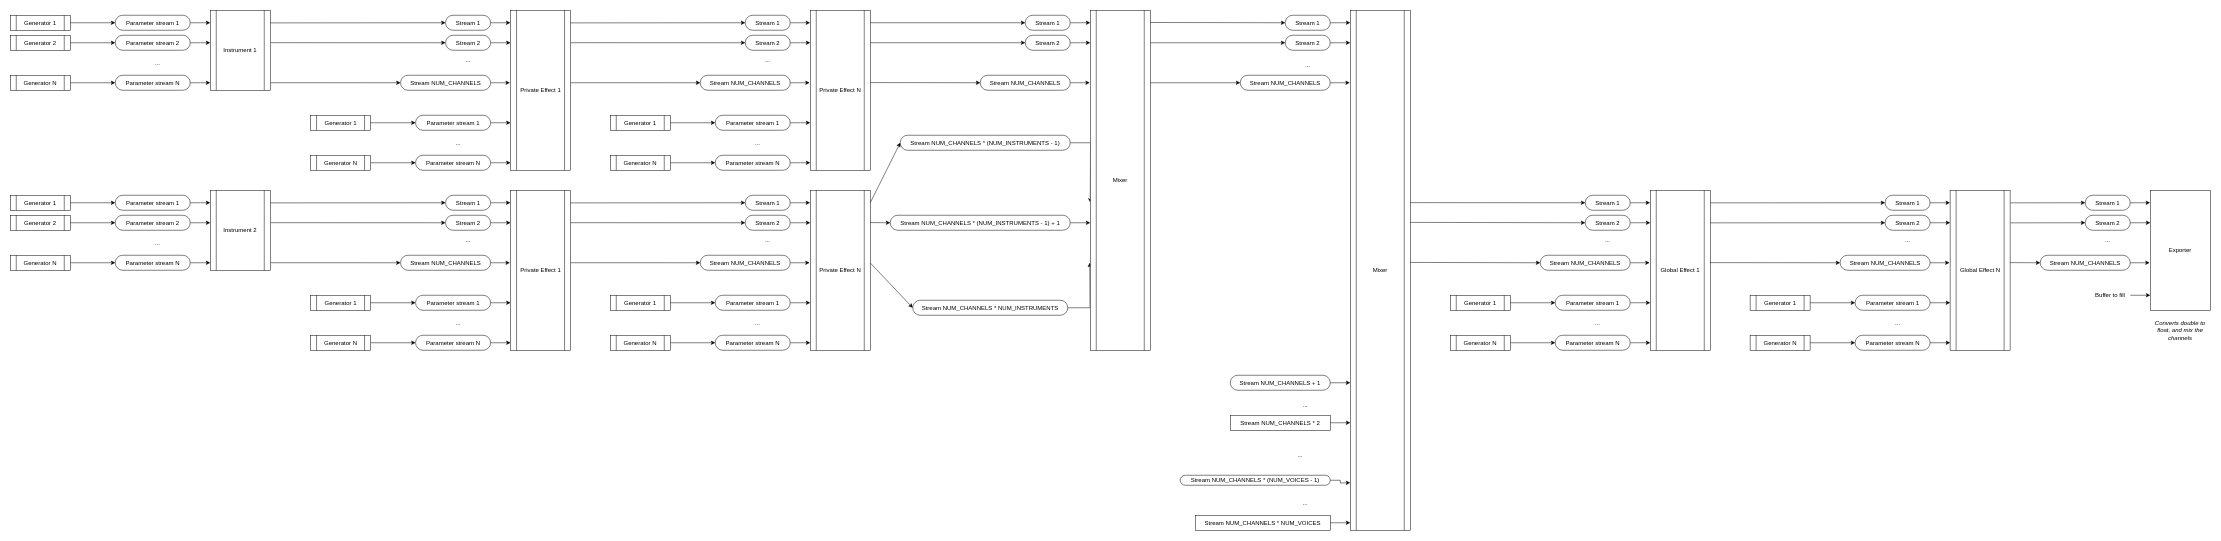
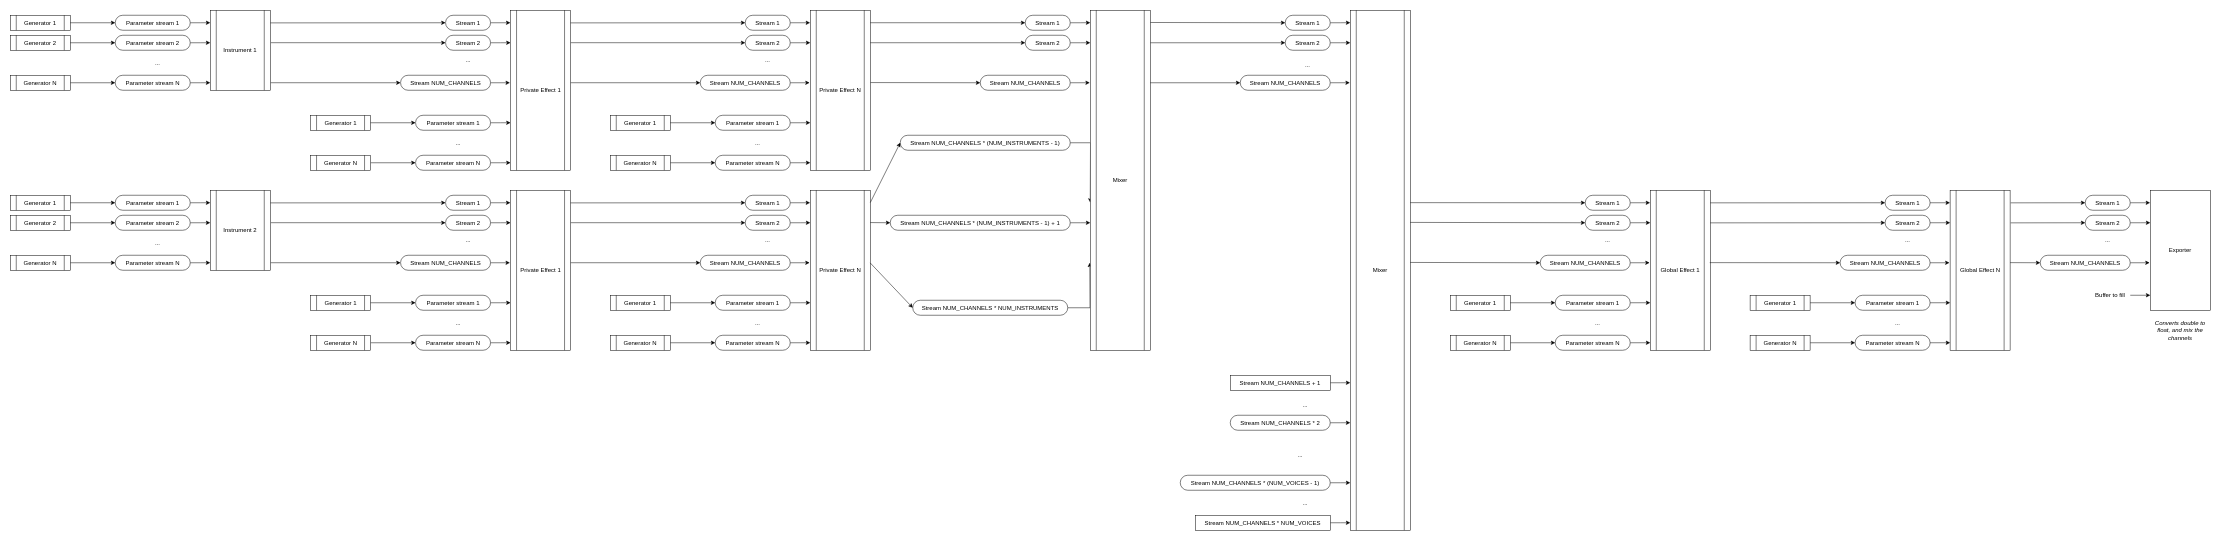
(1280, 383) -> (1280, 383)
(1280, 423) -> (1280, 423)
(1255, 480) -> (1255, 483)
